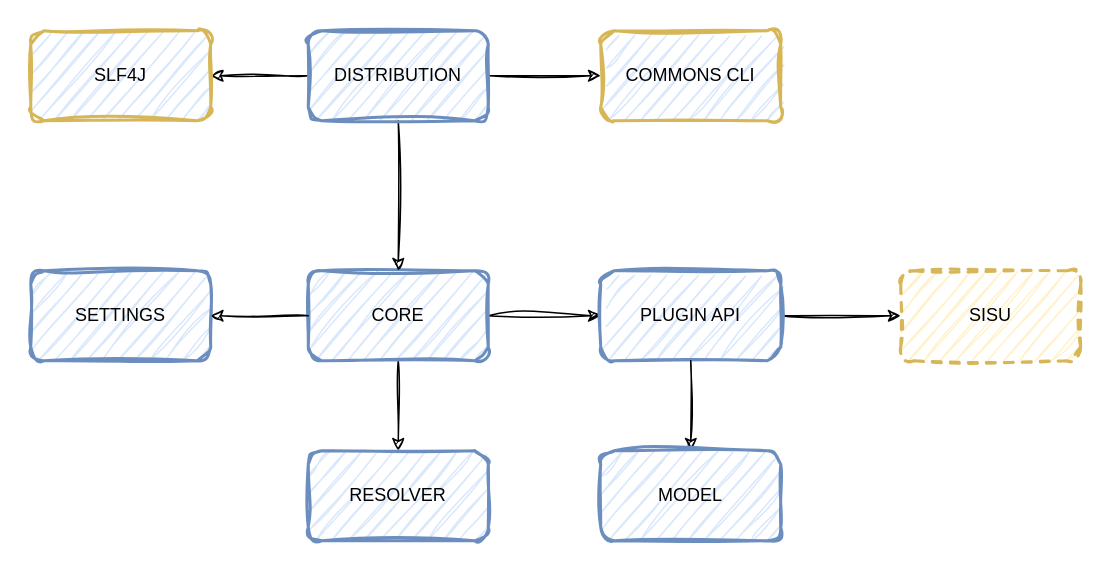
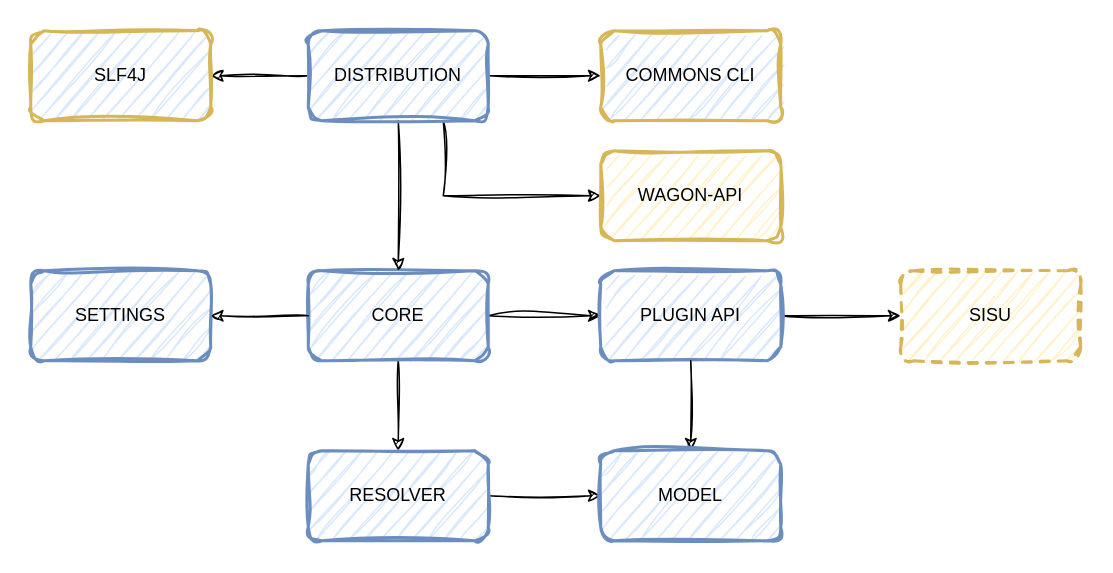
none -> (479, 196)
none -> (691, 196)
none -> (540, 496)
